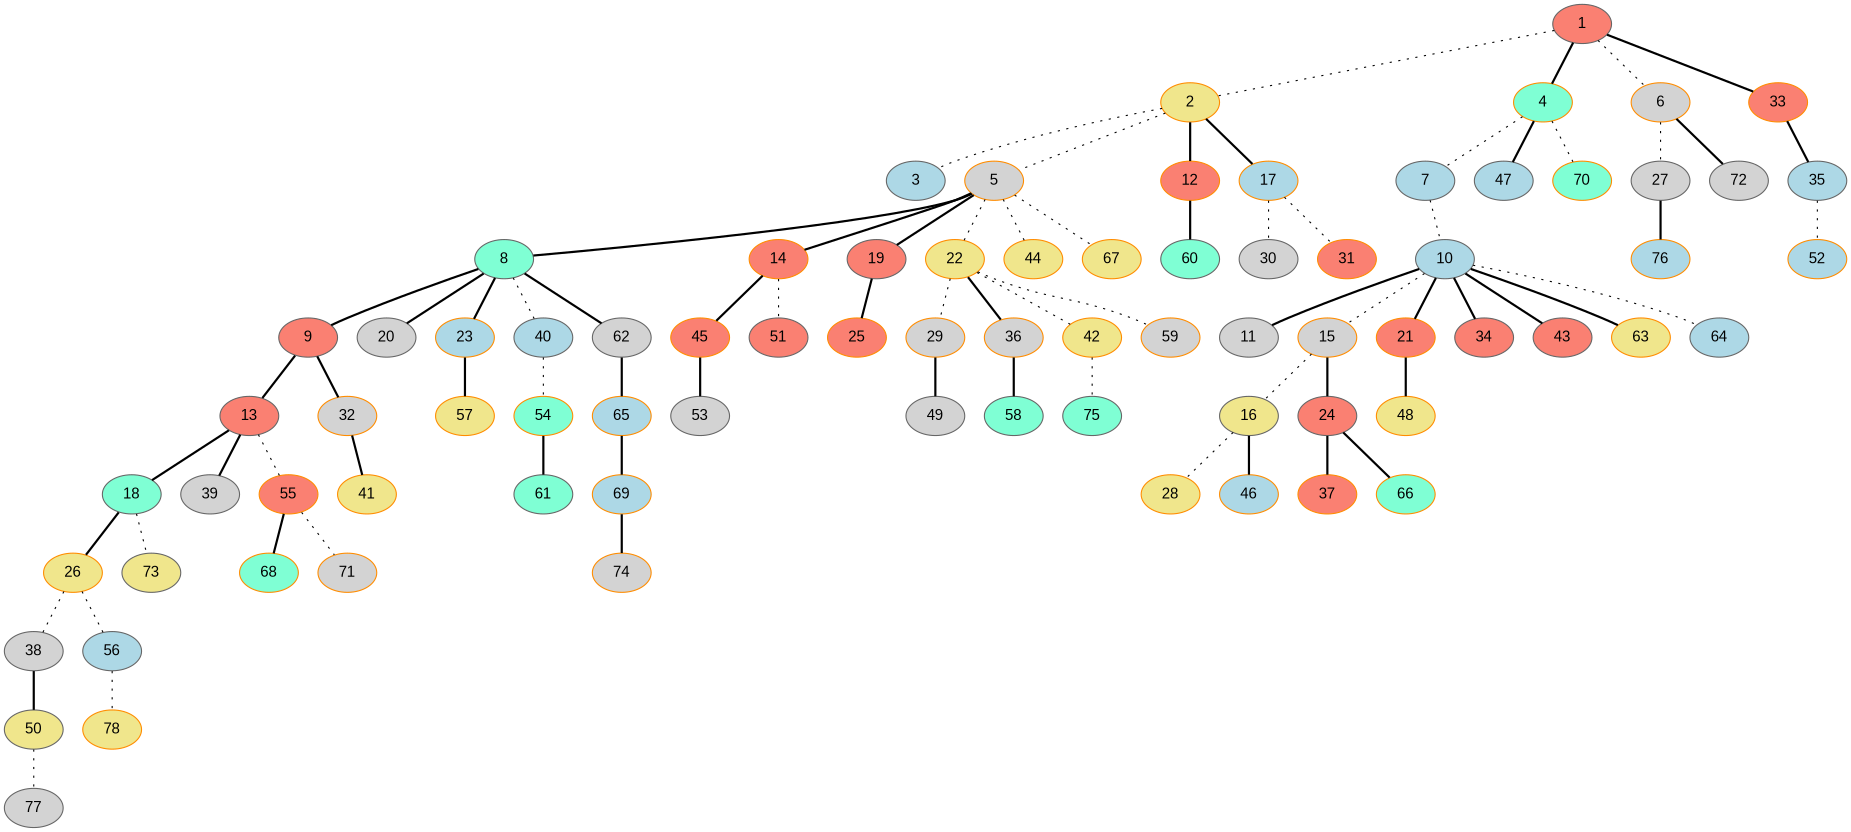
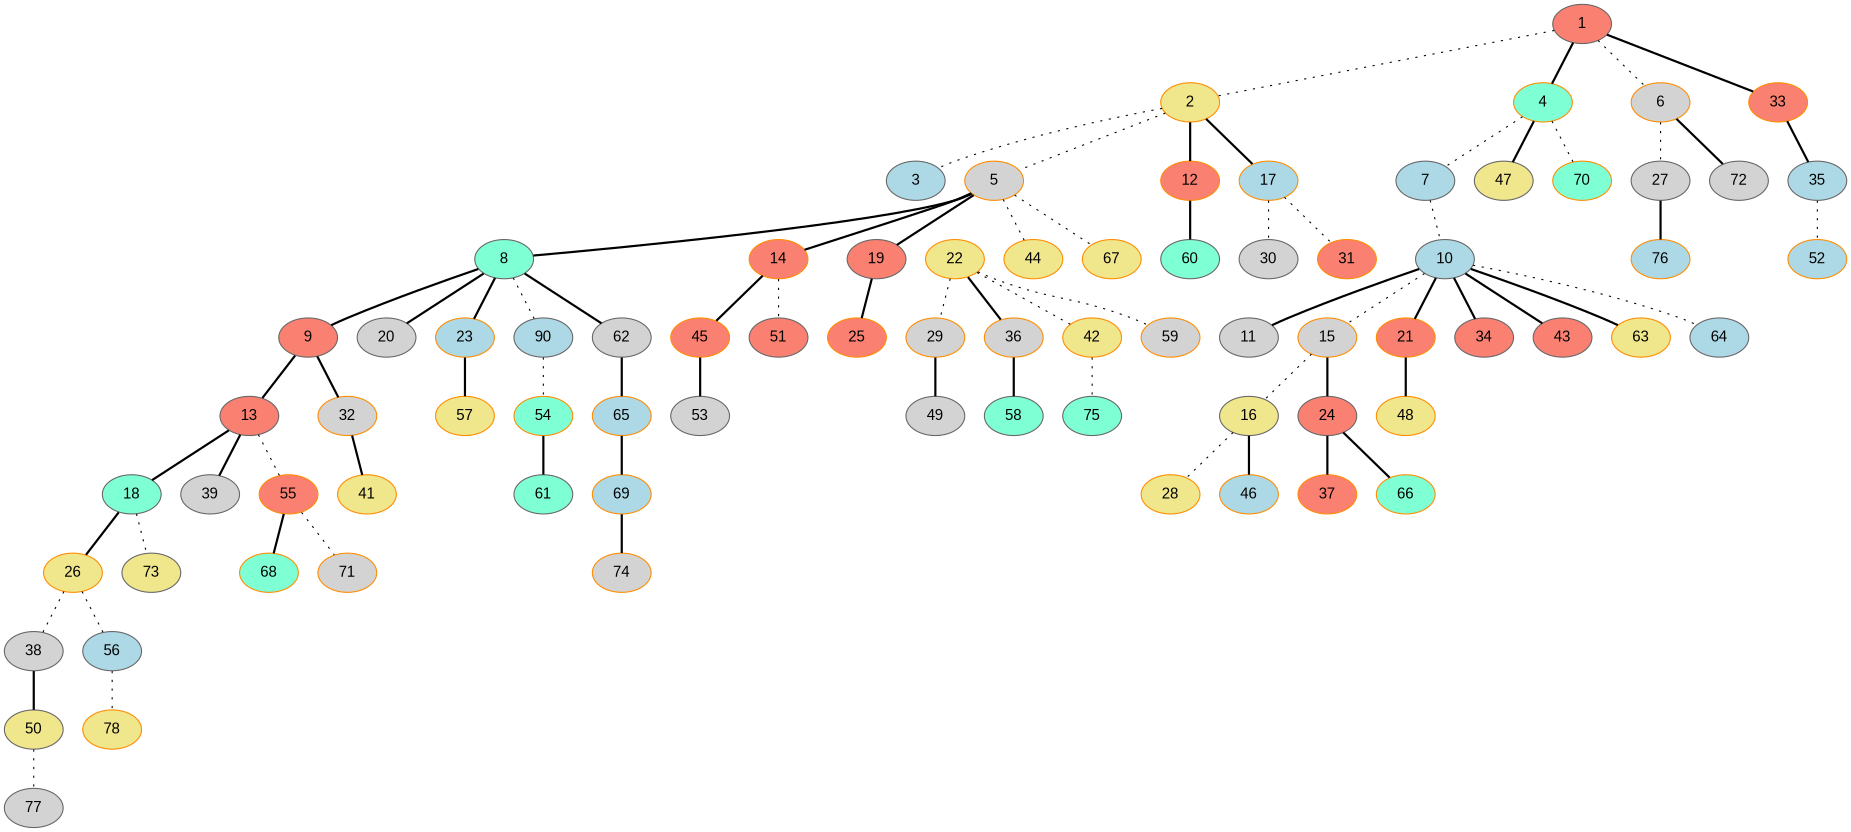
(1504, 181) -> (1504, 181)
(975, 220) -> none
(543, 338) -> (543, 338)
